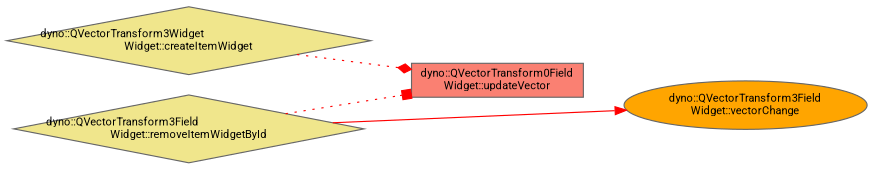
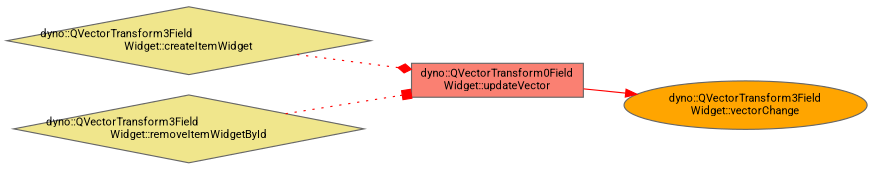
(189, 41) -> (189, 41)
(474, 117) -> (605, 91)
